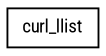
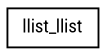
(53, 28) -> (53, 28)
